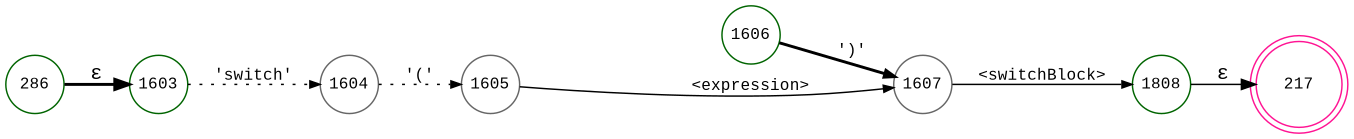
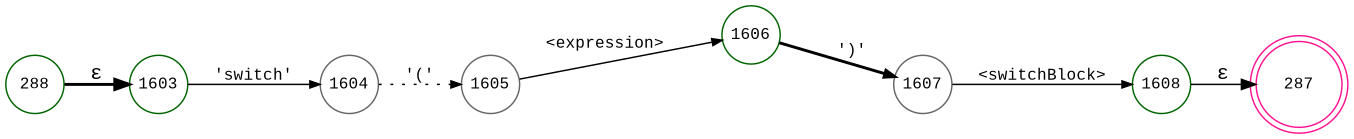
(35, 84) -> (35, 84)
(249, 84) -> (249, 84)
(1162, 84) -> (1162, 84)
(1299, 84) -> (1299, 84)
(701, 96) -> (616, 61)
